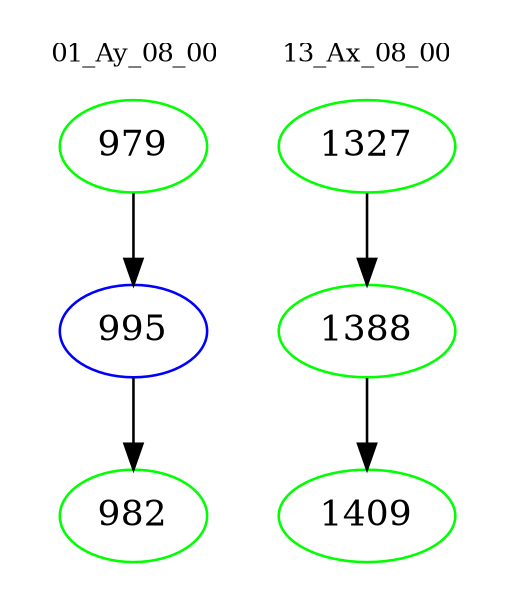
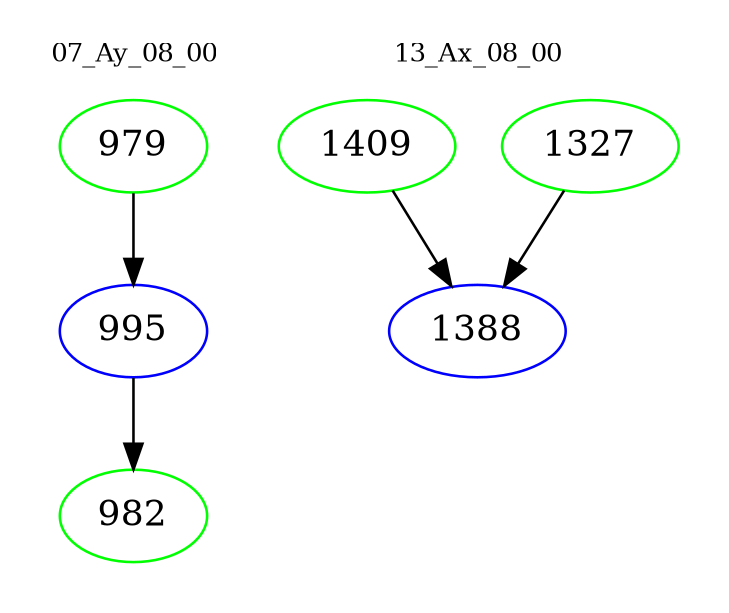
(135, 55) -> (135, 55)
(367, 331) -> (477, 331)
(367, 411) -> (415, 227)
